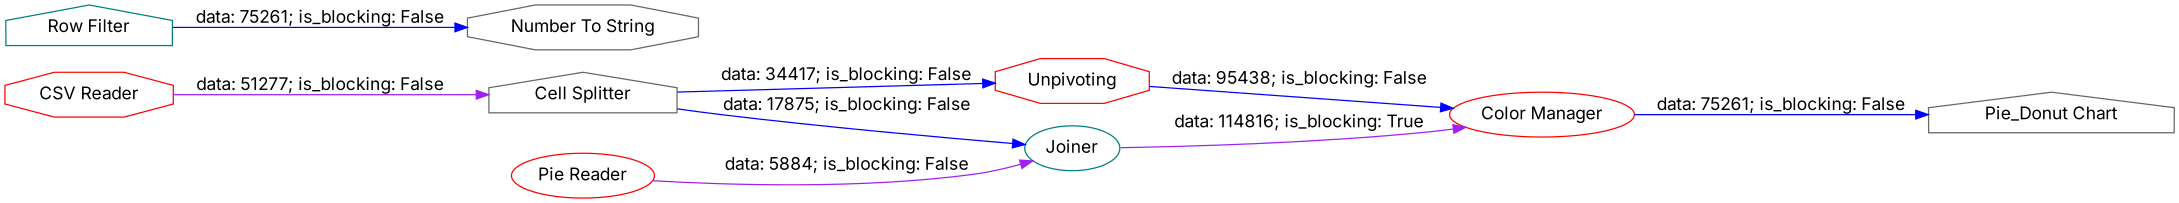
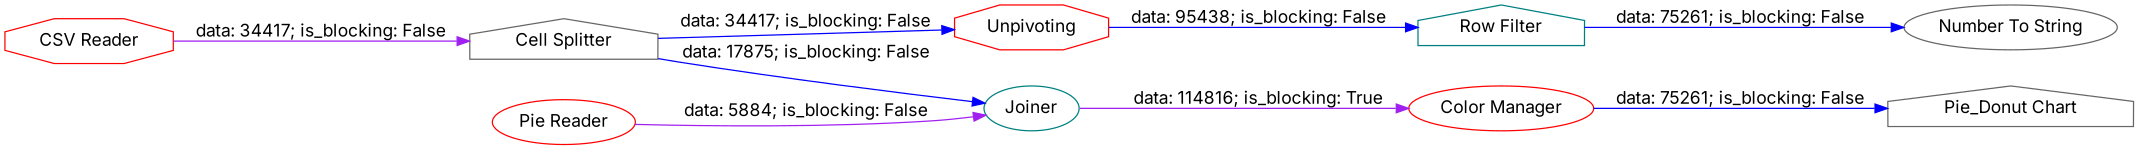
(583, 27) -> (2011, 27)
(320, 85) -> (322, 32)
(1295, 97) -> (1257, 27)
